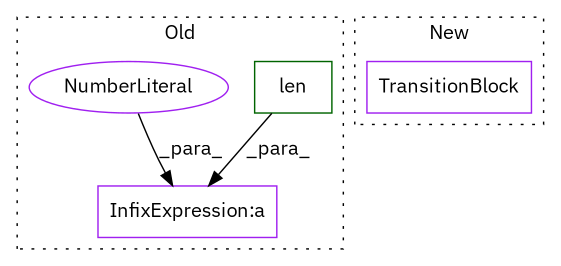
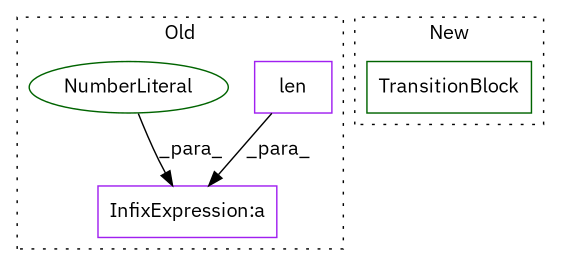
(129, 87) -> (129, 87)
(293, 87) -> (293, 87)
(449, 87) -> (449, 87)
